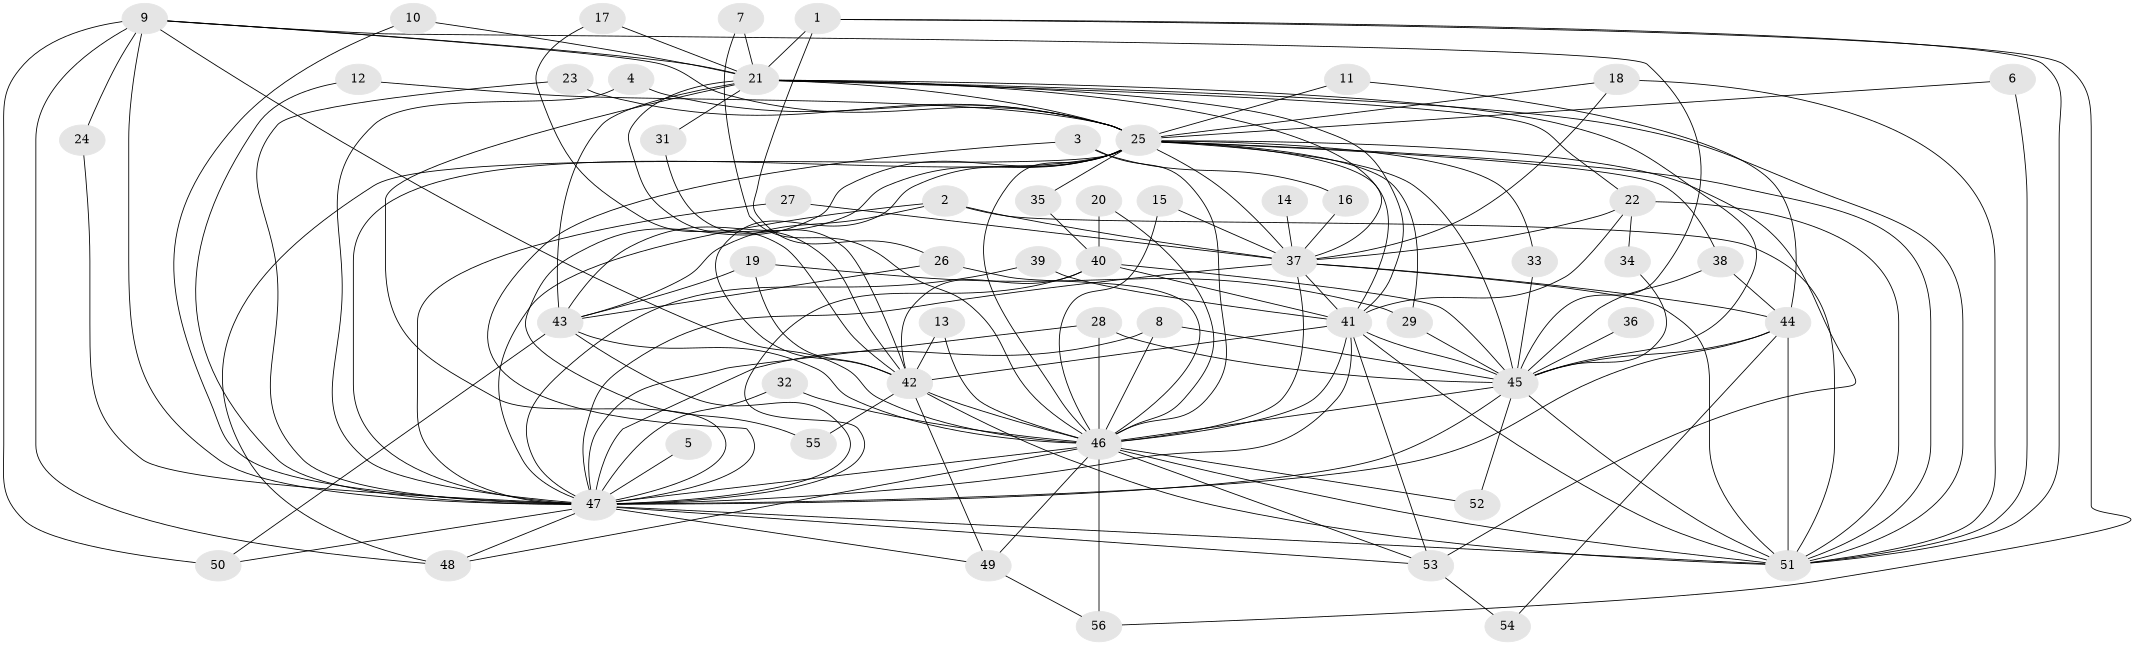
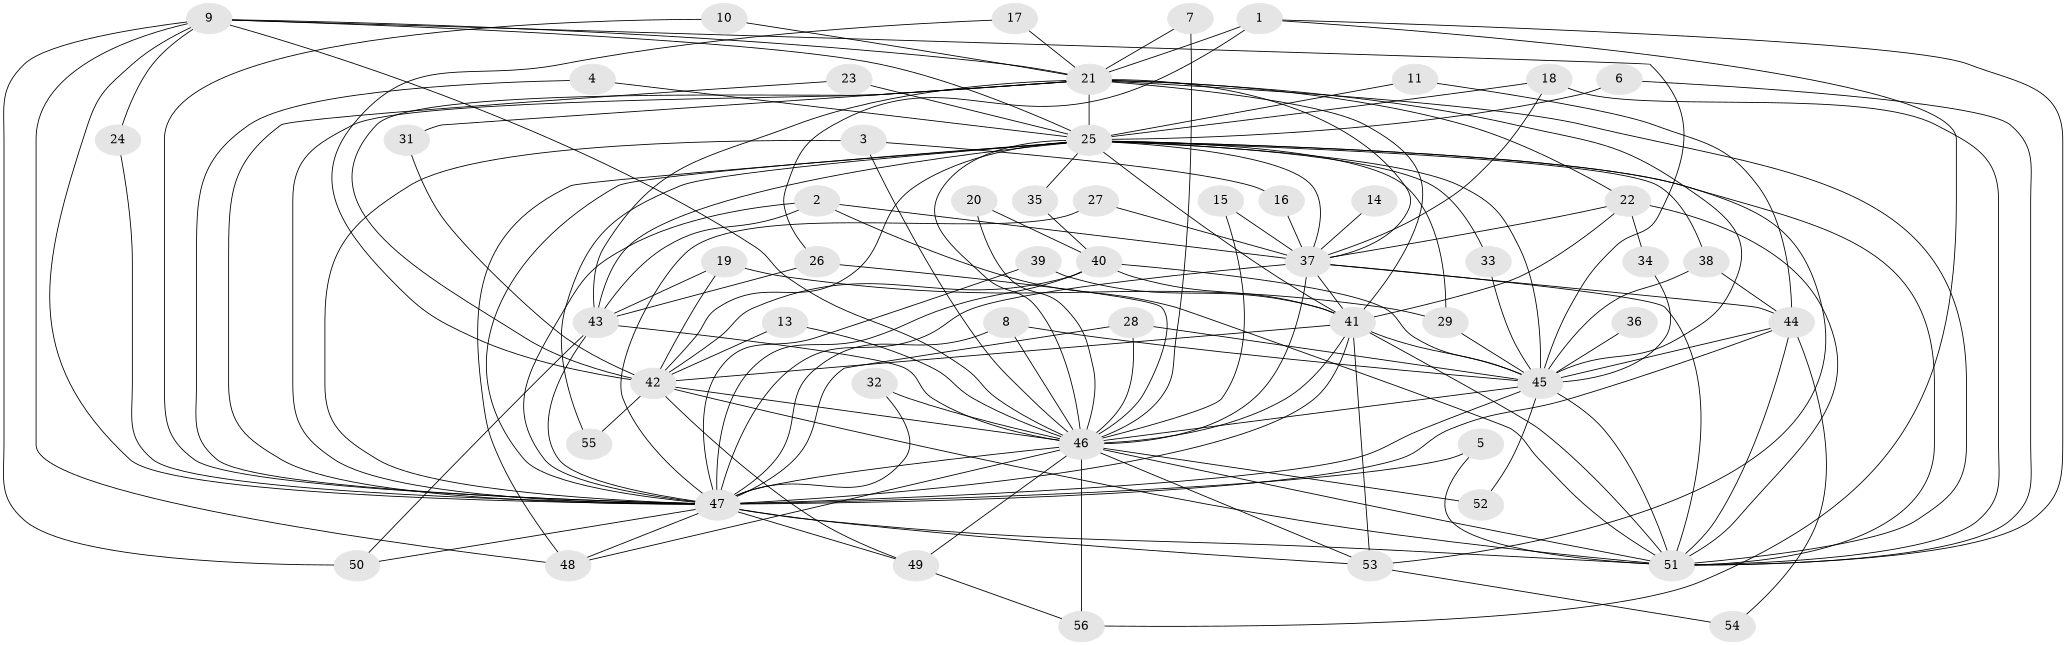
(358, 79) -> none
none -> (1492, 541)
